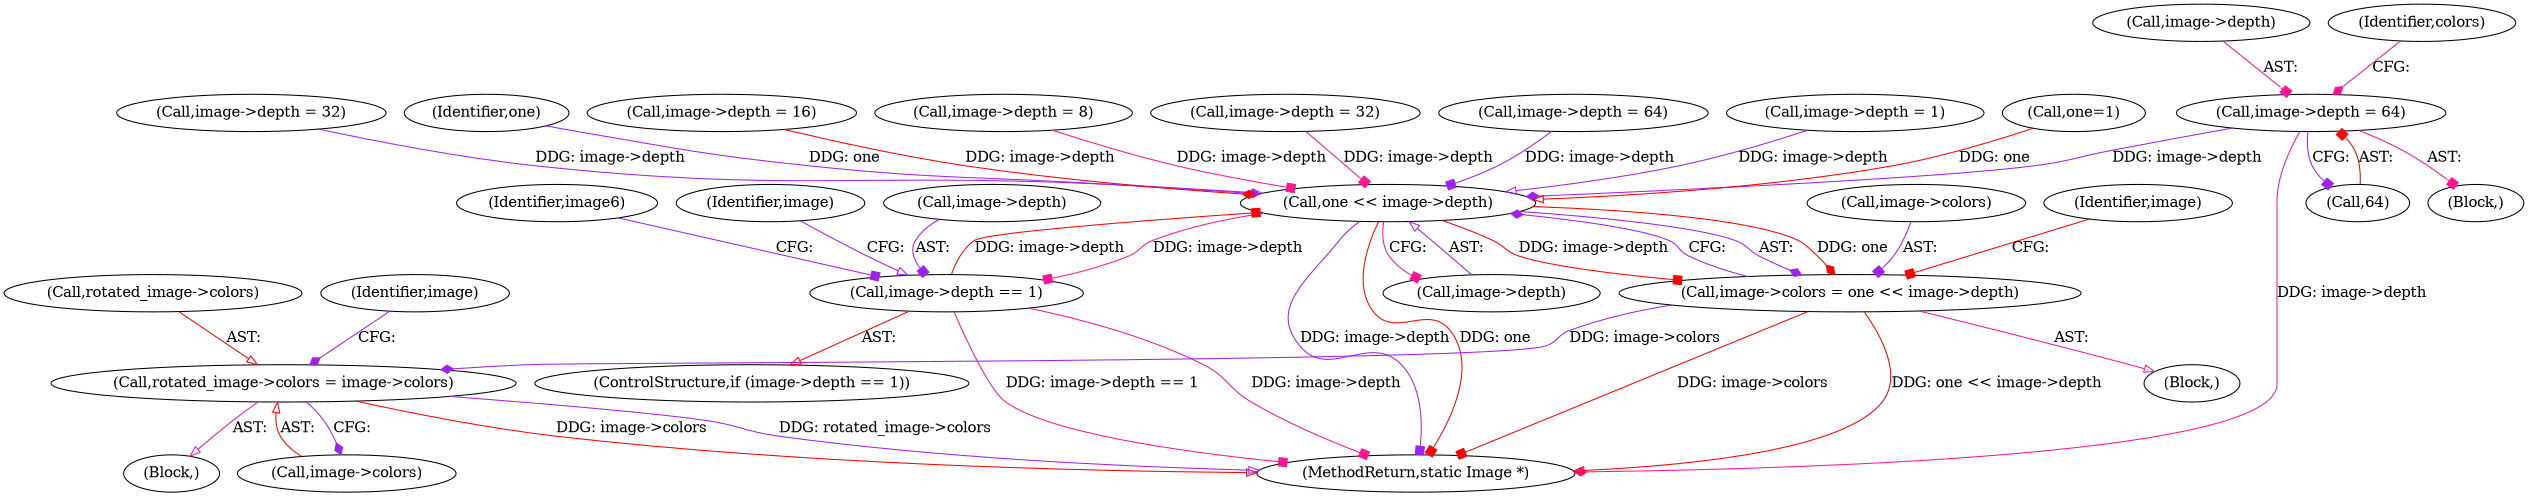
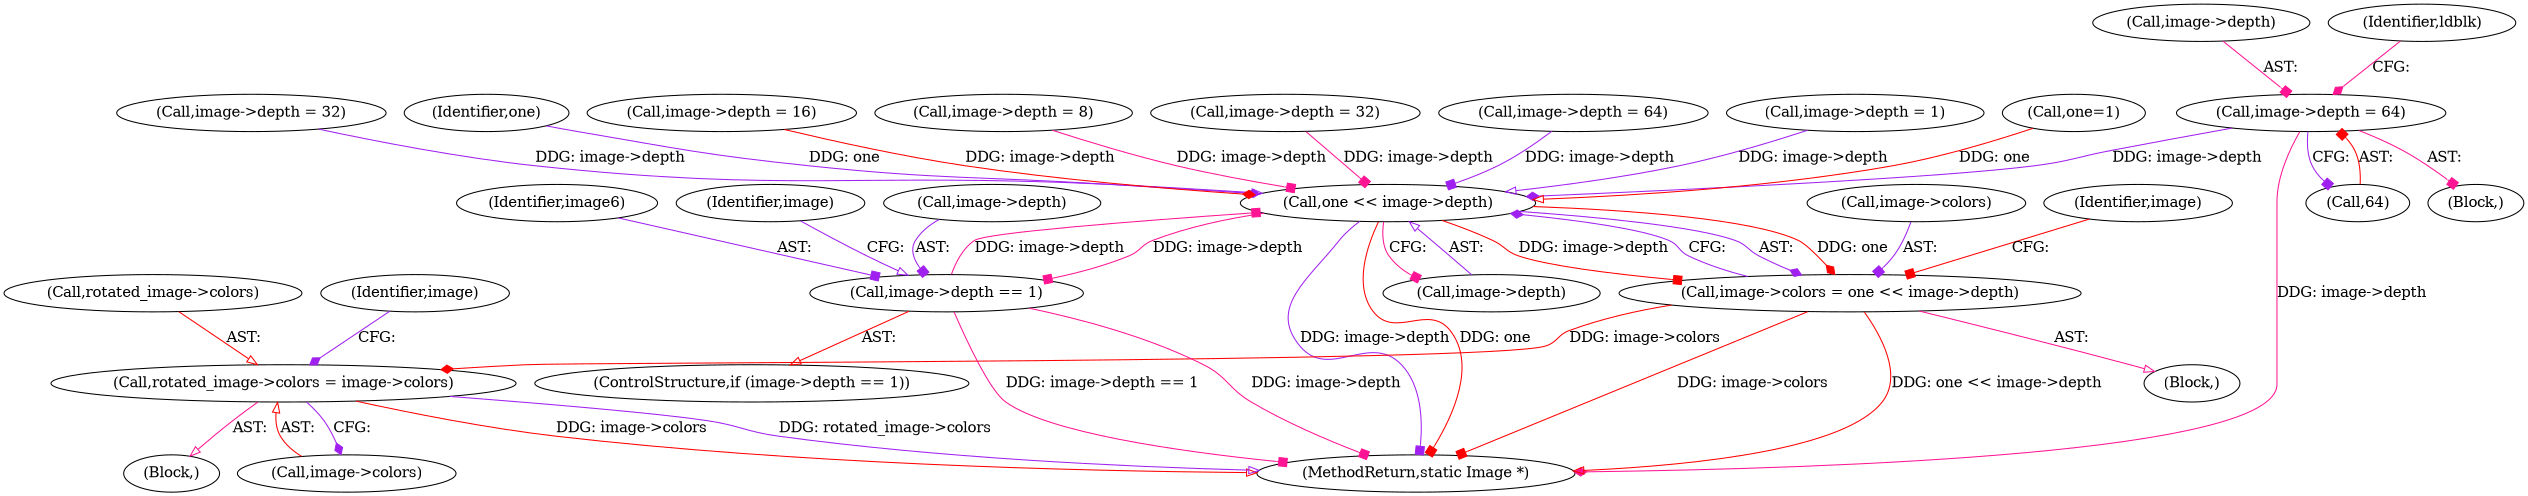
(2422, 23) -> (2422, 23)
(1091, 225) -> (1091, 225)
(797, 248) -> (797, 248)
(1067, 360) -> (1067, 360)
